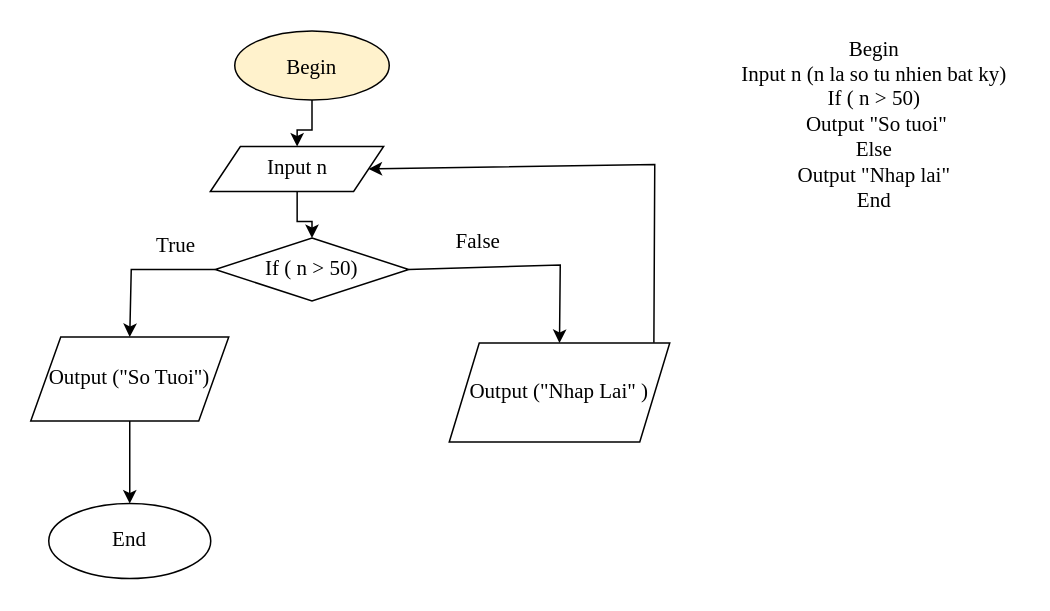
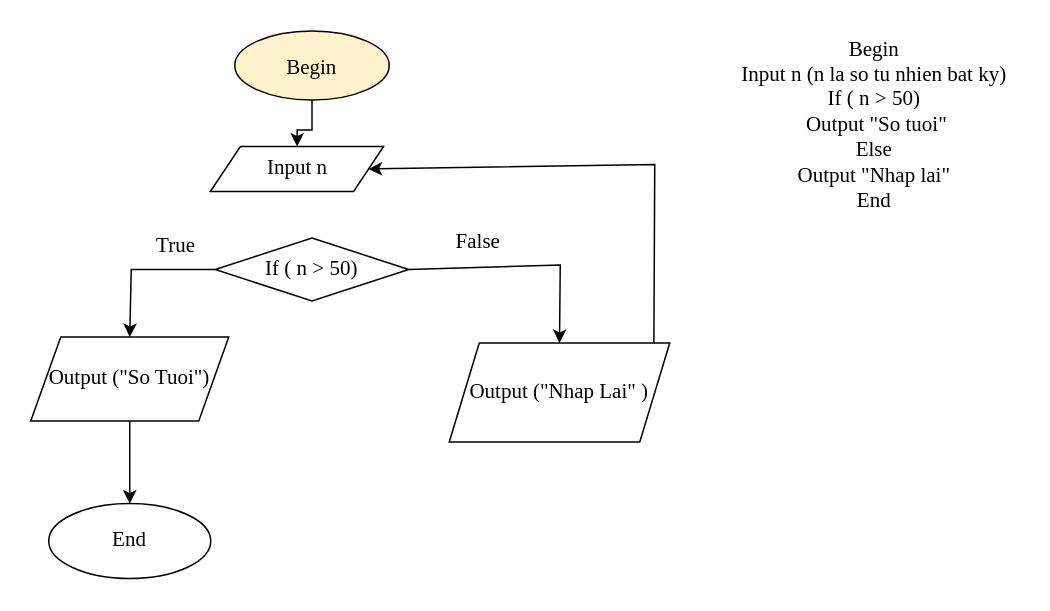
(297, 216) -> none
